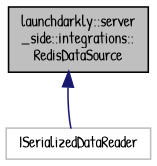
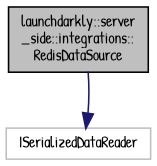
(68, 108) -> (89, 92)
